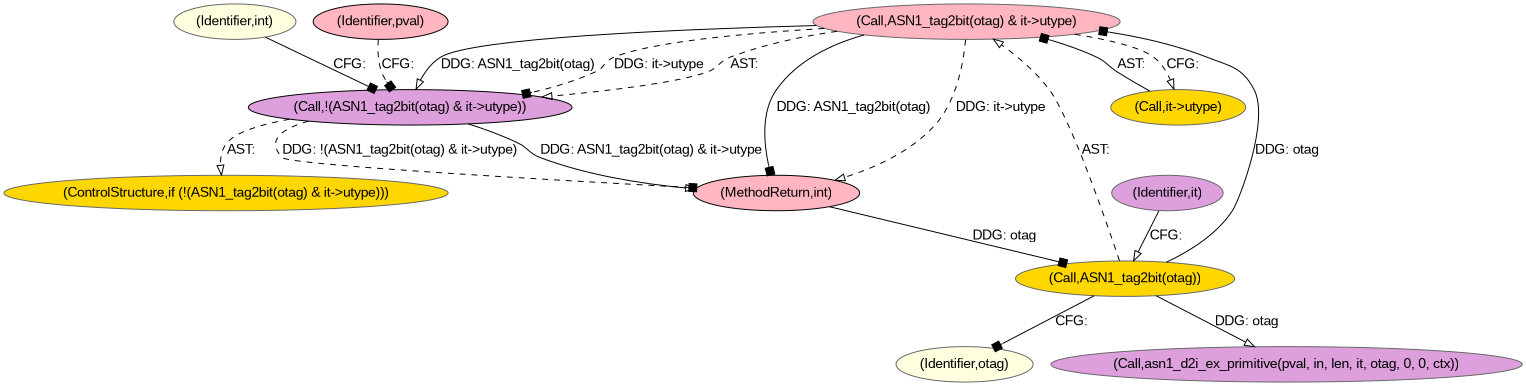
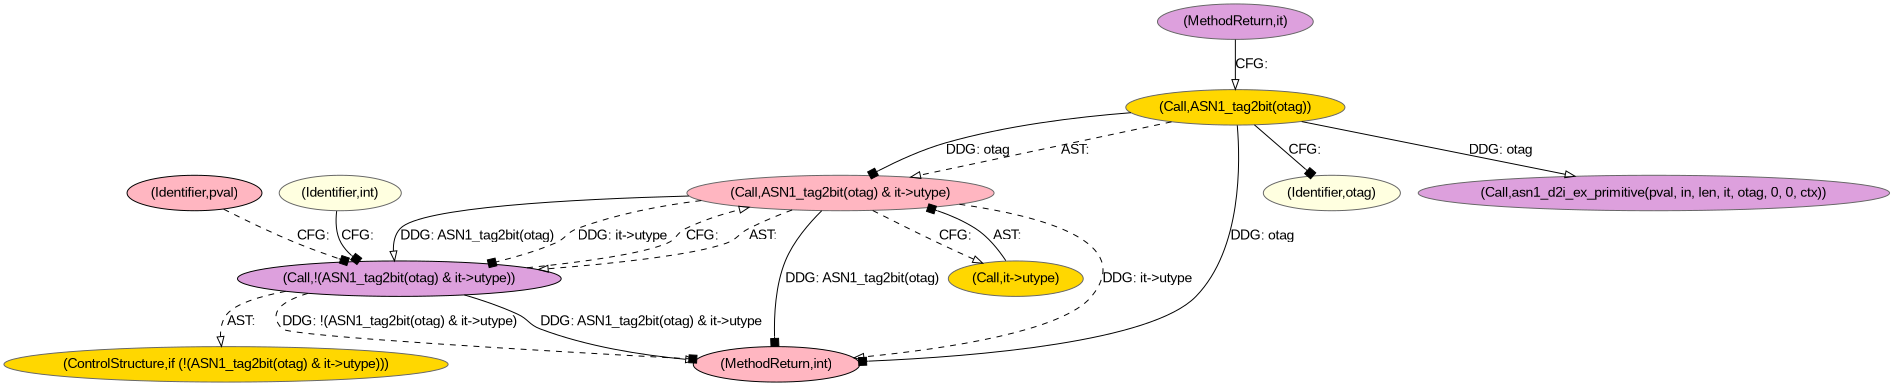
(1167, 193) -> (1235, 22)
(943, 234) -> (1126, 329)
none -> (638, 252)
